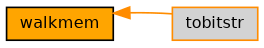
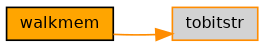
(151, 13) -> (135, 35)
